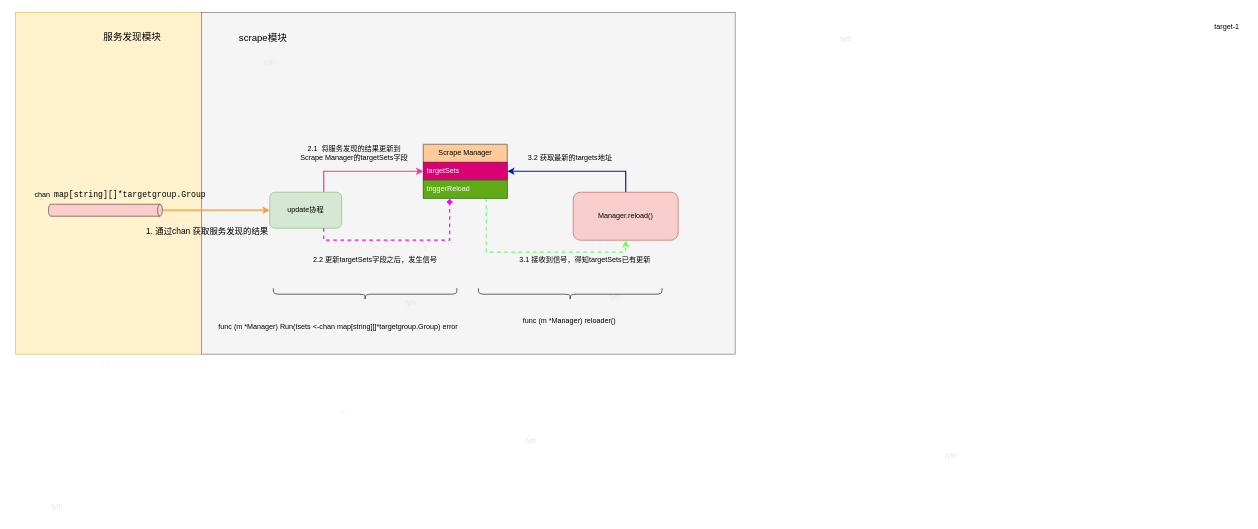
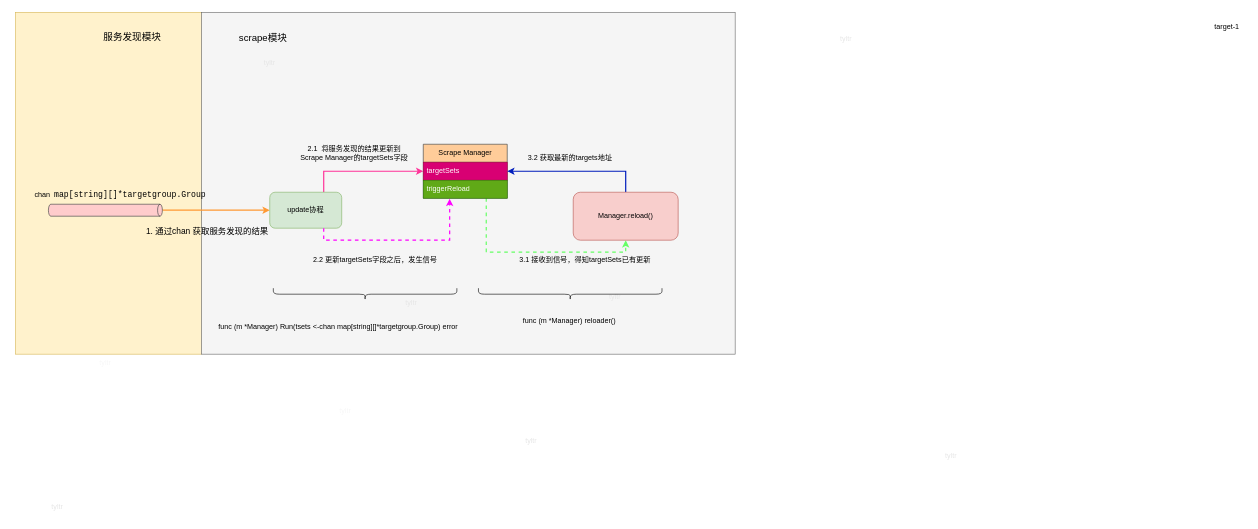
(450, 206) -> (450, 206)
